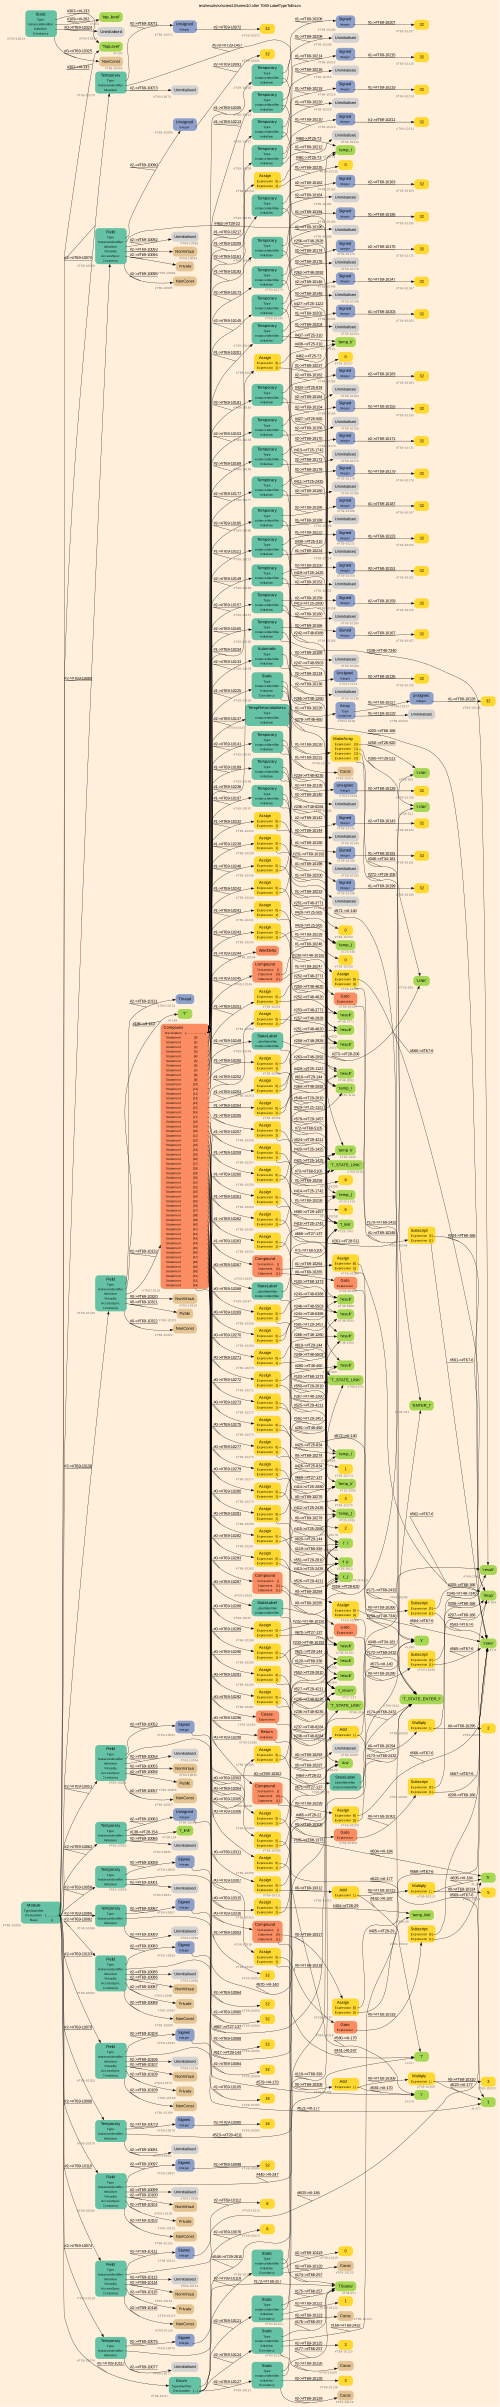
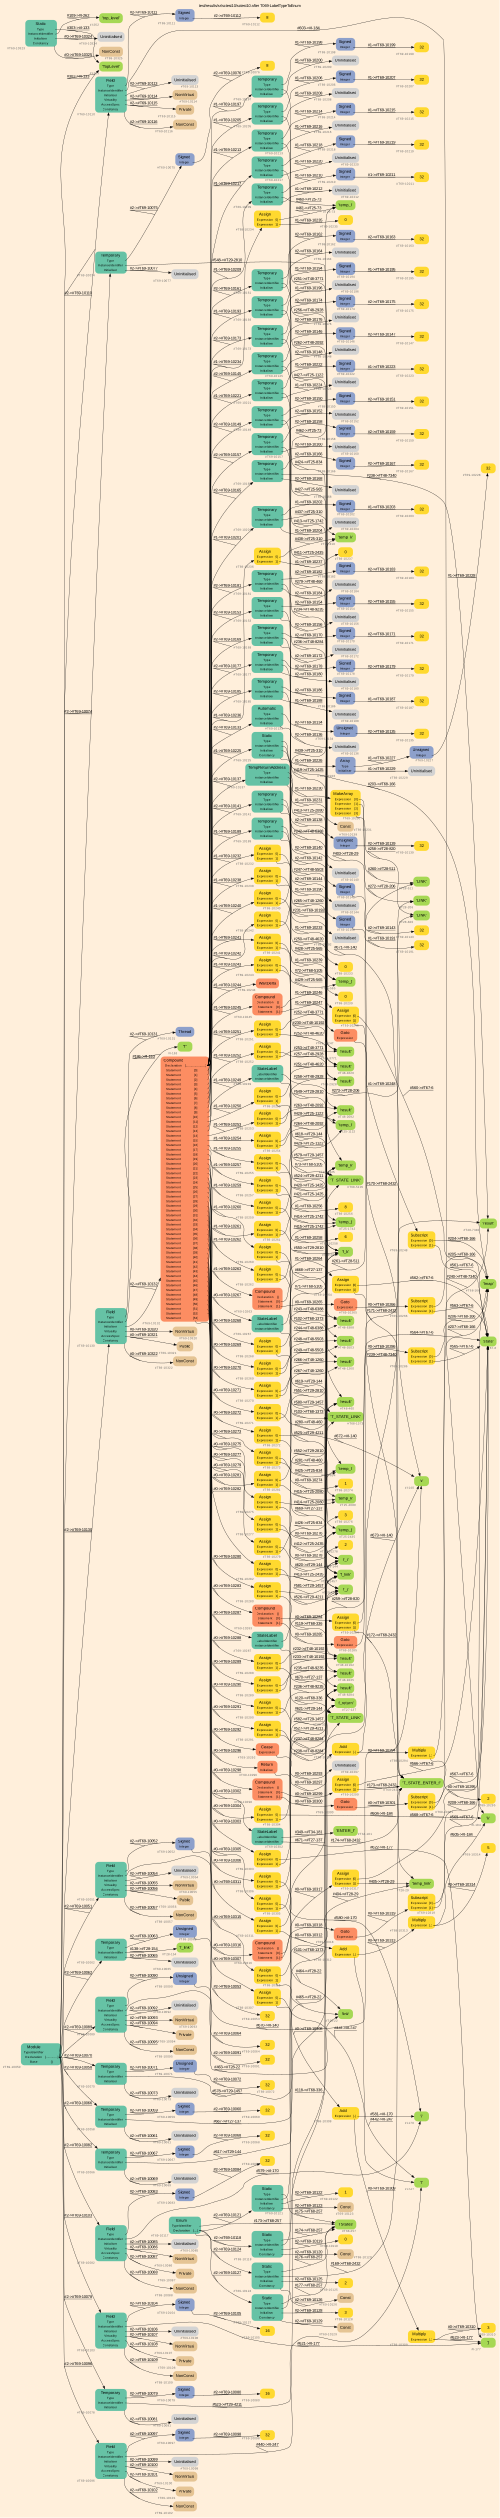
(399, 1232) -> none
none -> (366, 1272)
(64, 2263) -> none
